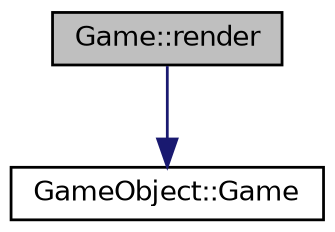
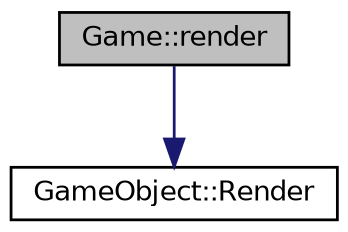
(167, 194) -> (174, 194)
